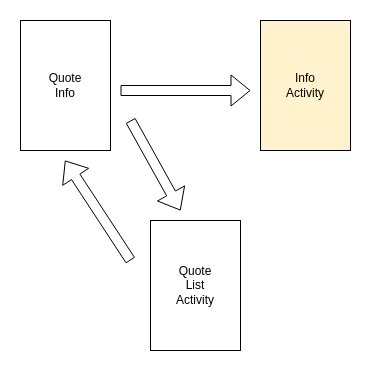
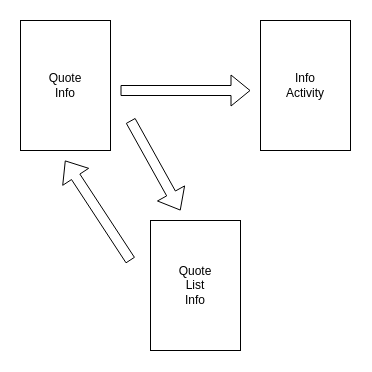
(306, 86) -> (306, 86)
(196, 286) -> (196, 286)
